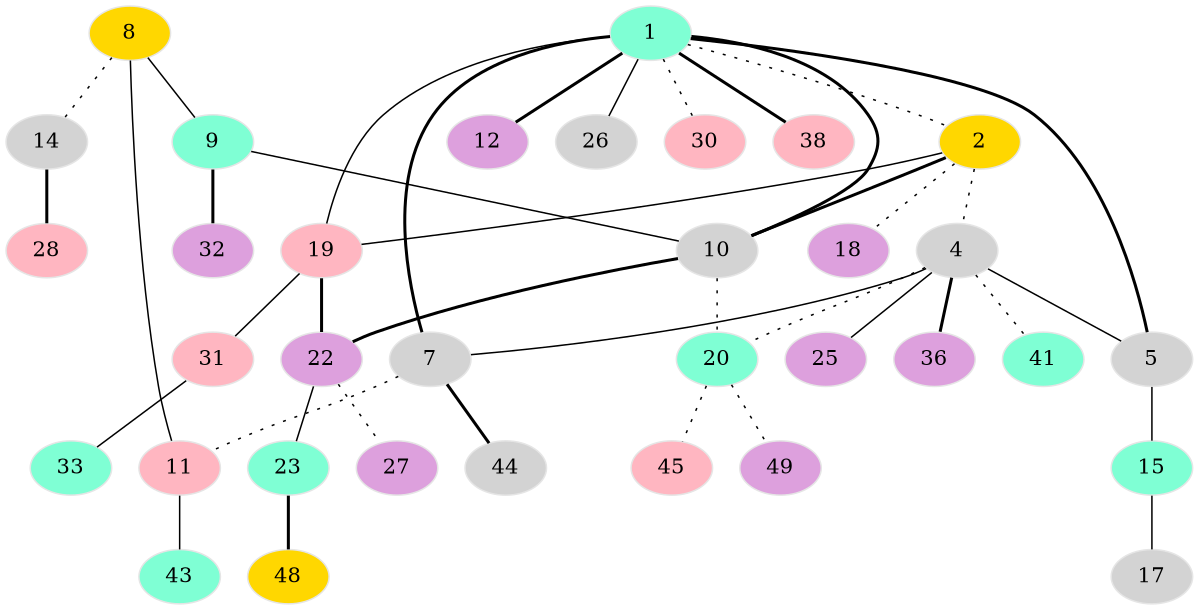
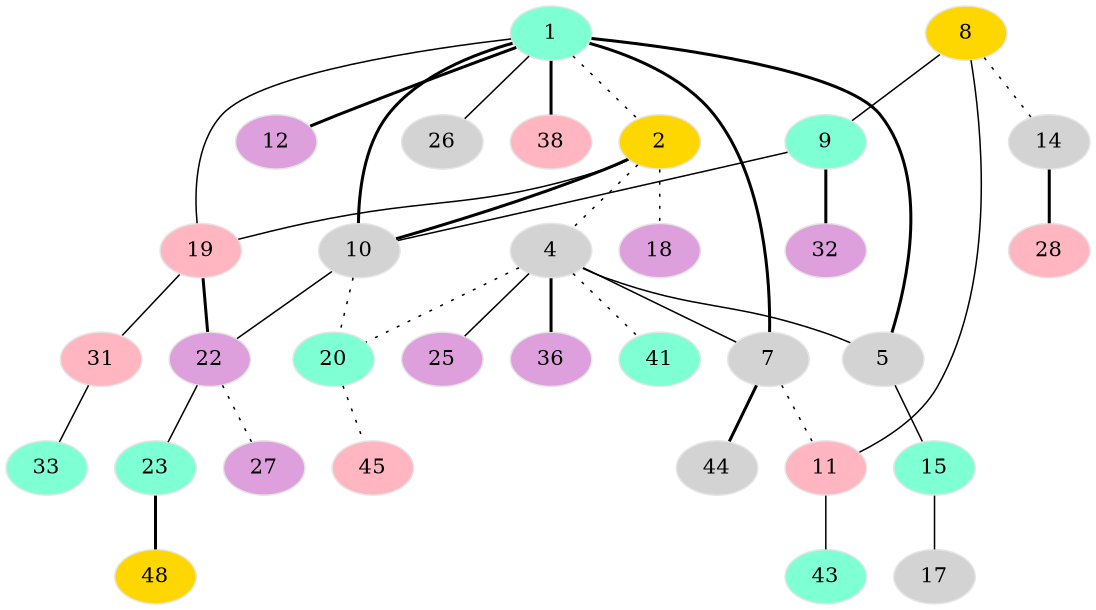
(705, 142) -> none
(513, 293) -> (284, 305)
(781, 468) -> none
